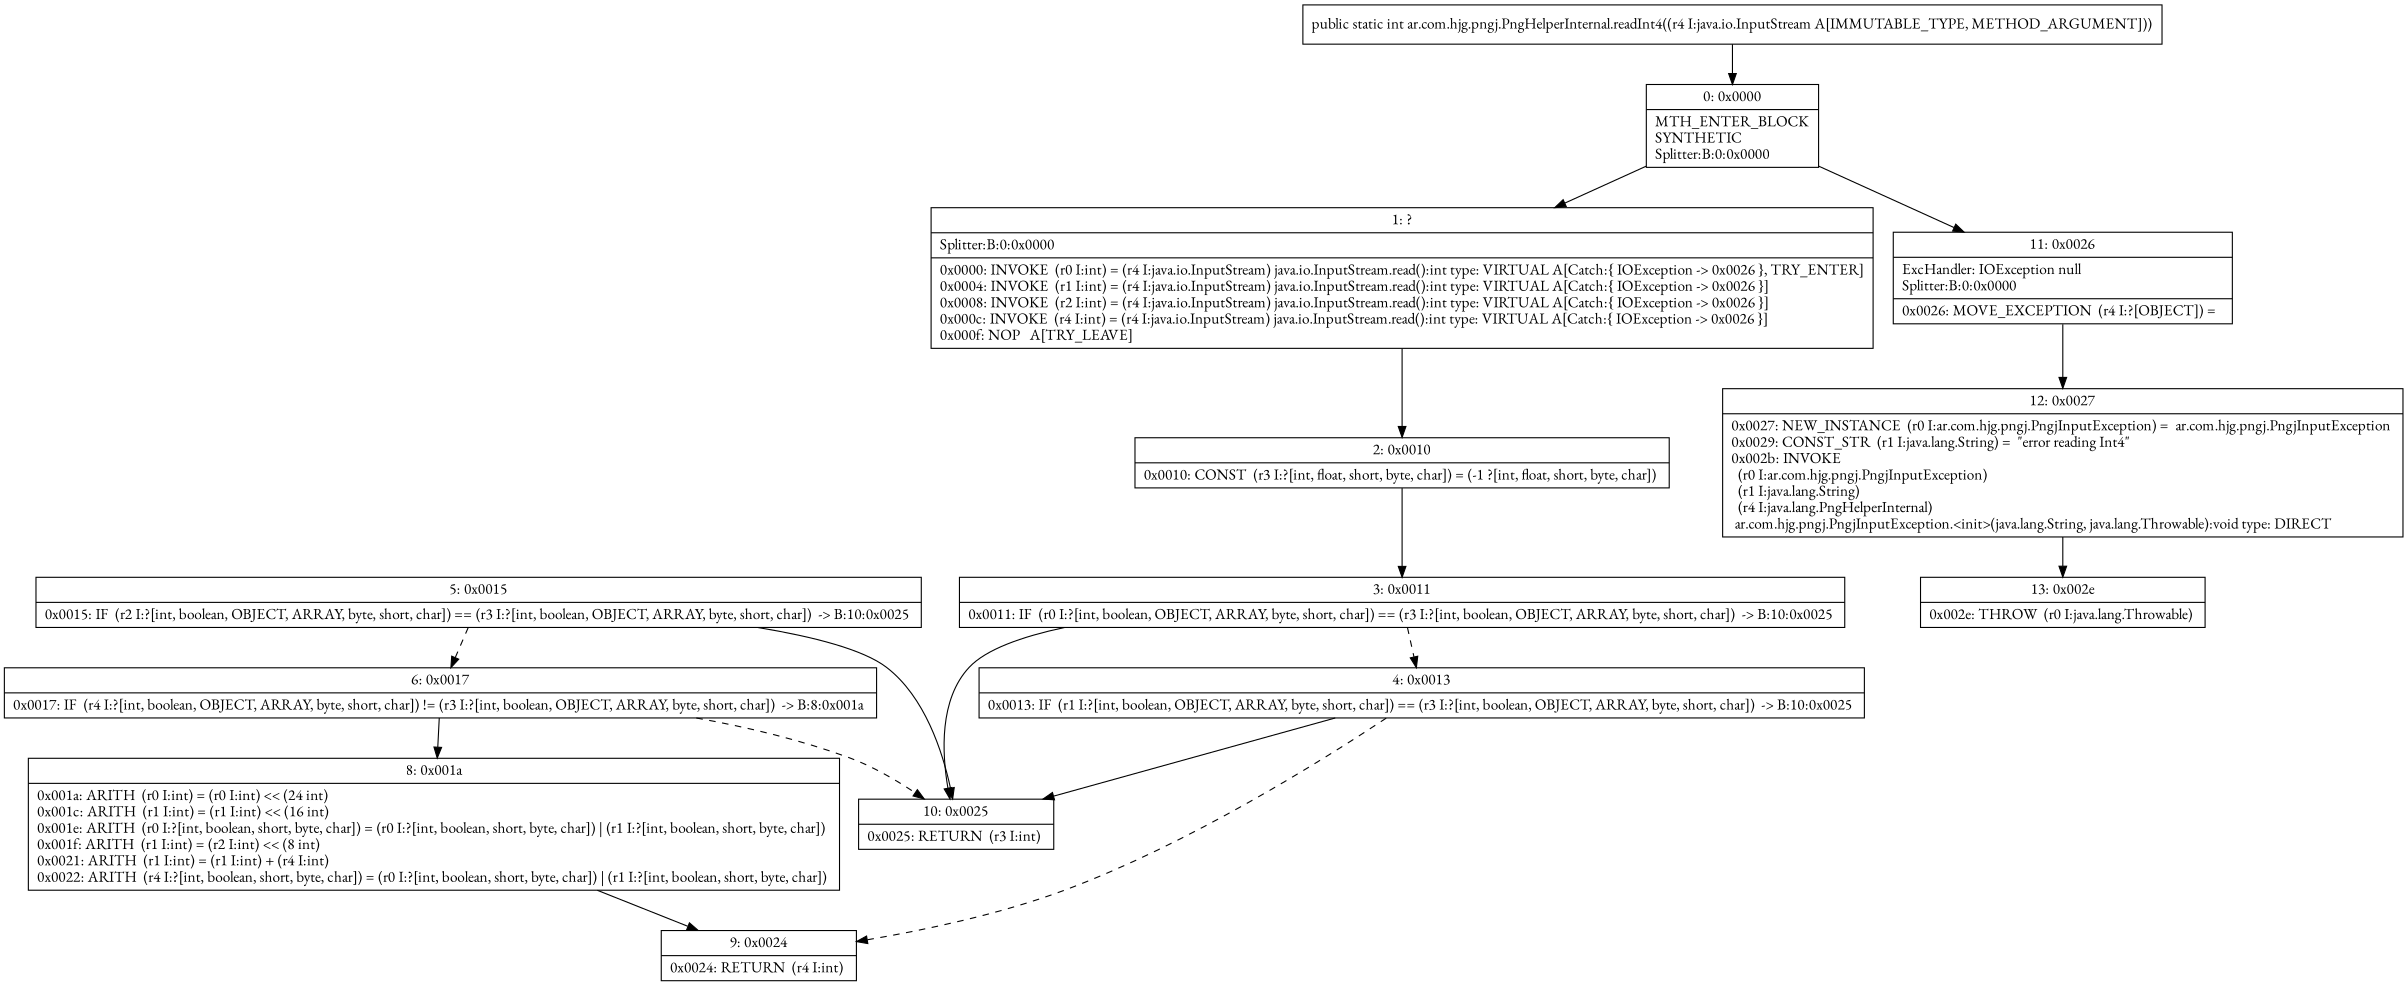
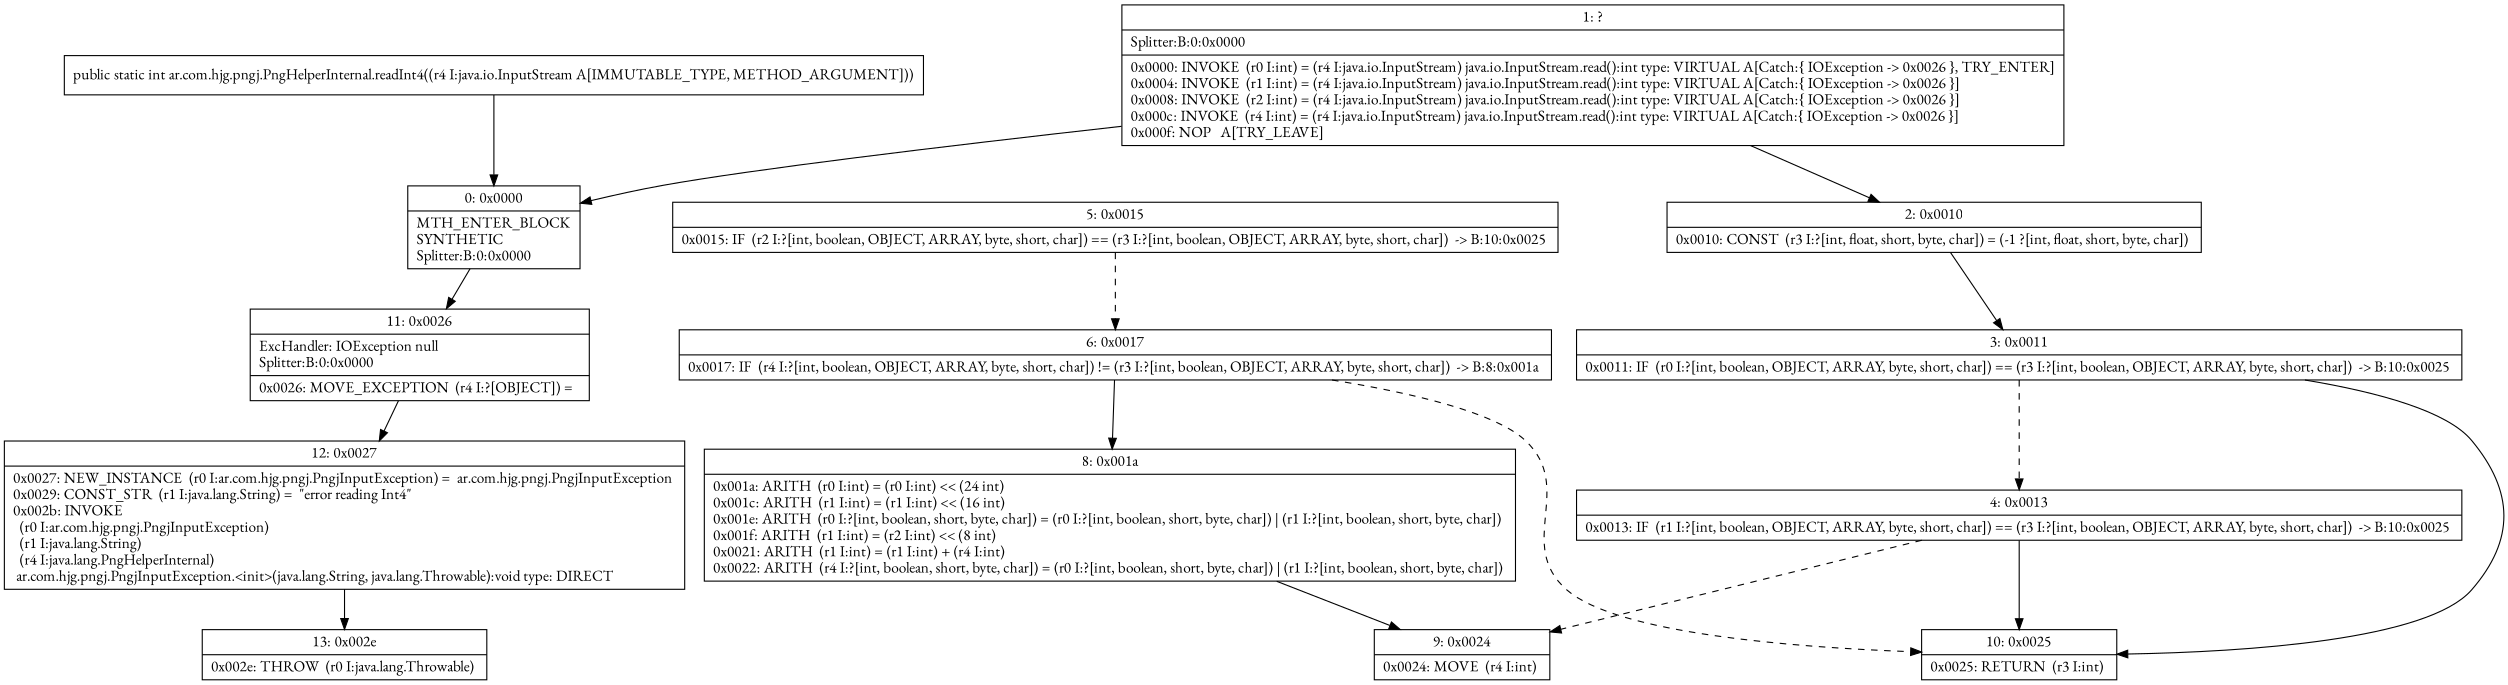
(1605, 185) -> (855, 158)
(888, 669) -> none
(759, 968) -> (1462, 667)
